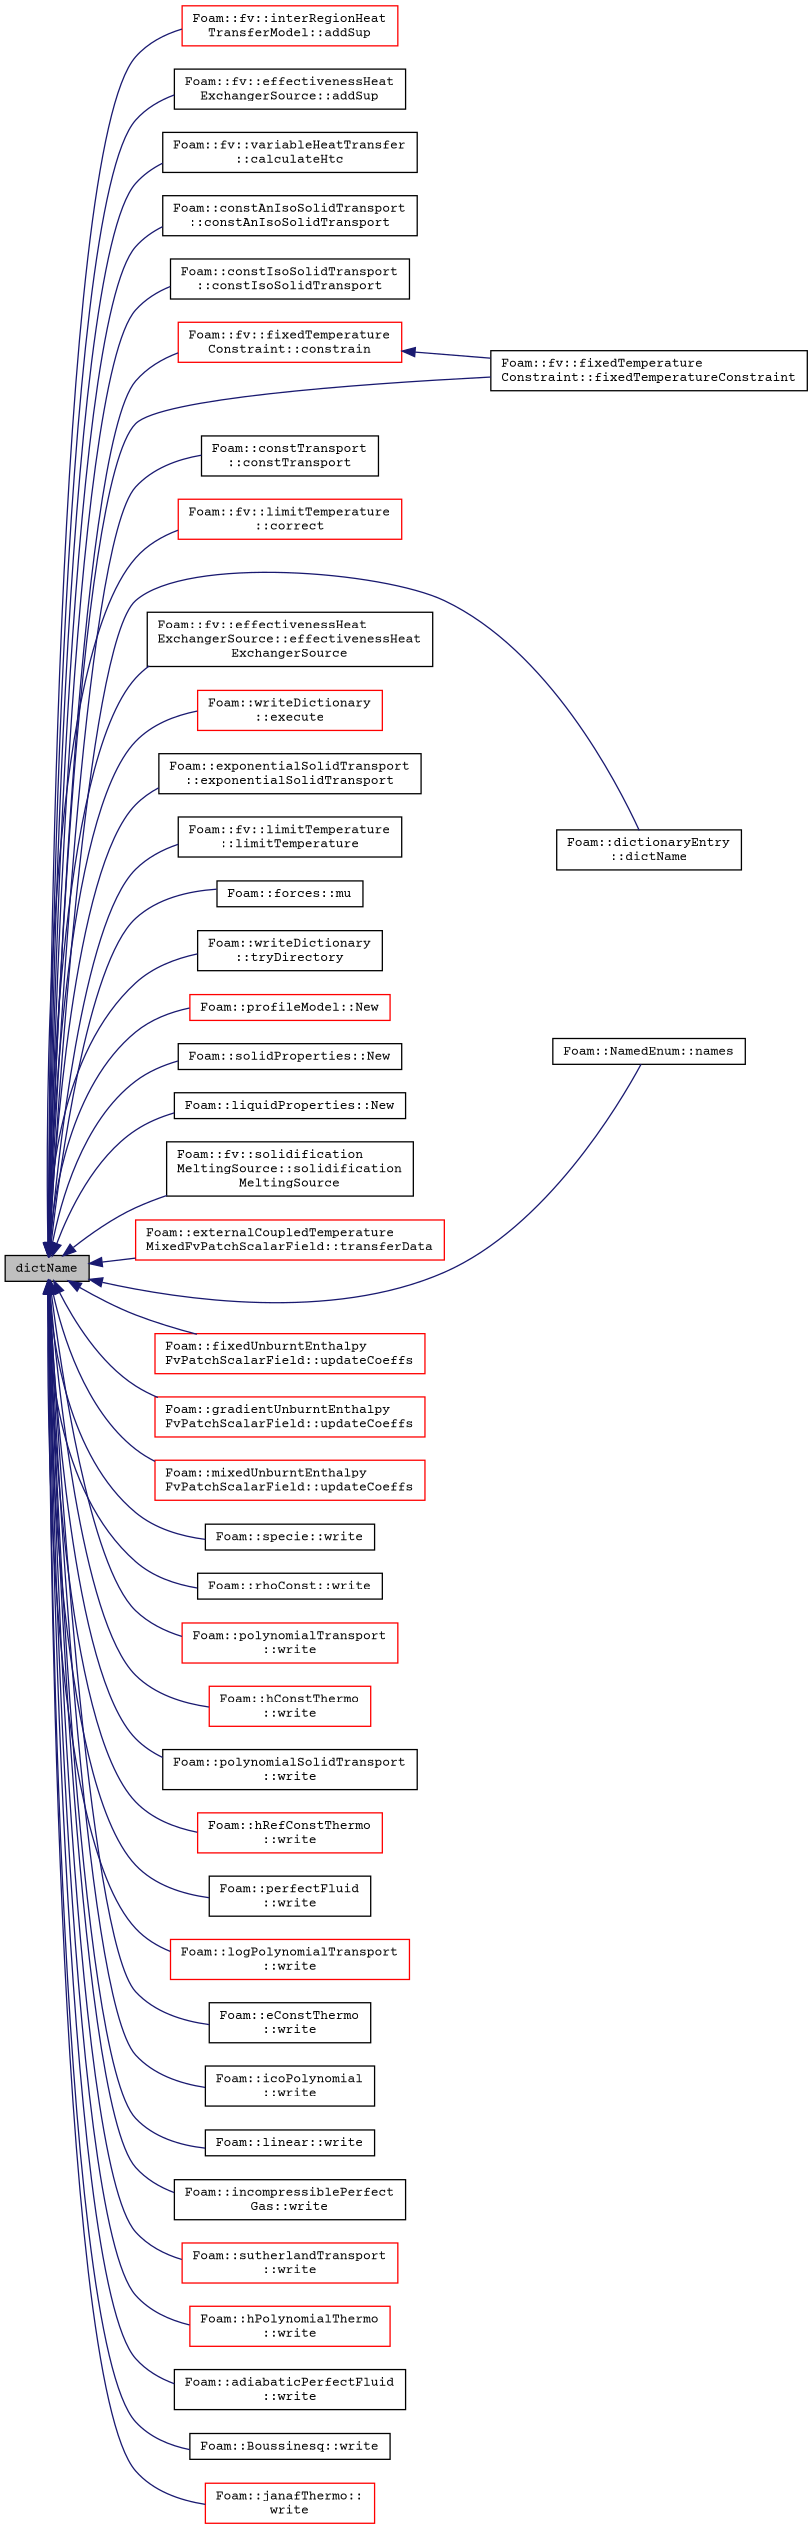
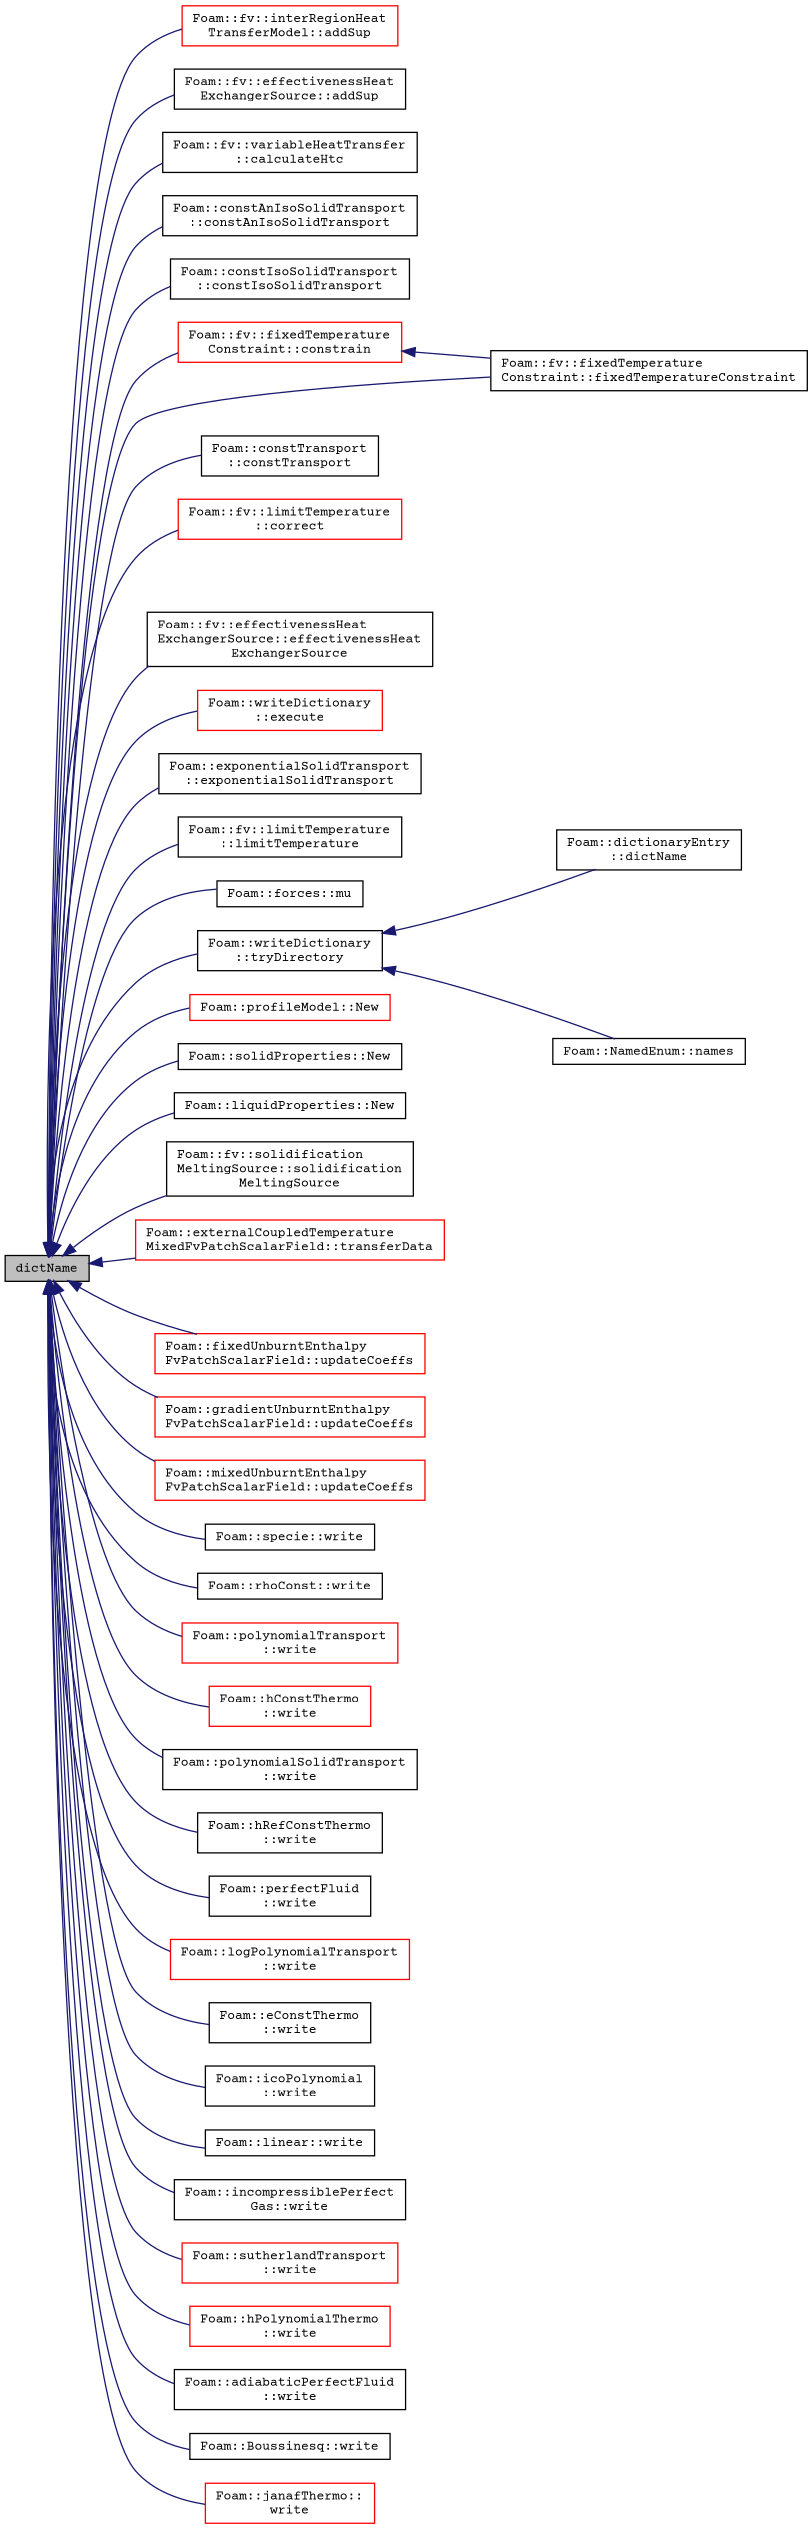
(129, 613) -> (496, 903)
(418, 1282) -> (506, 1001)
(290, 1833) -> (290, 1833)
